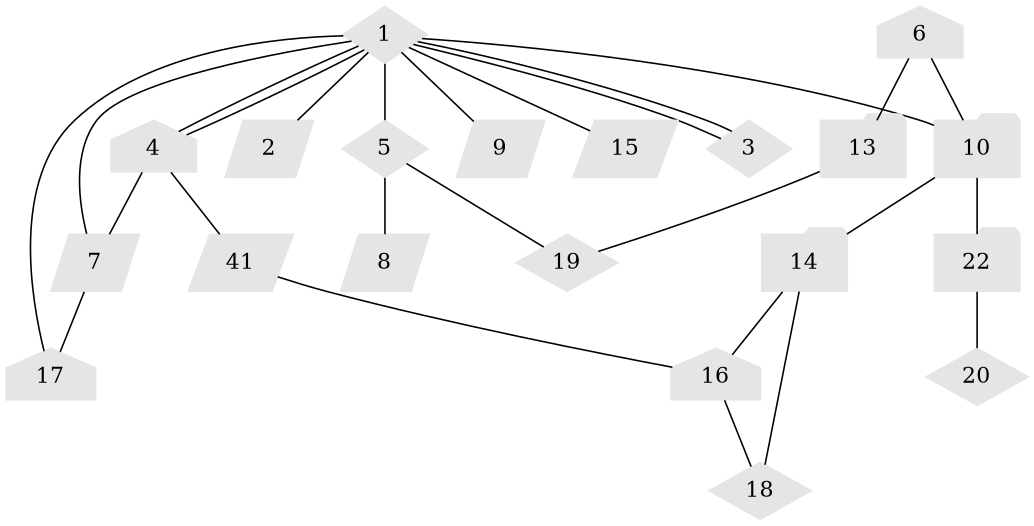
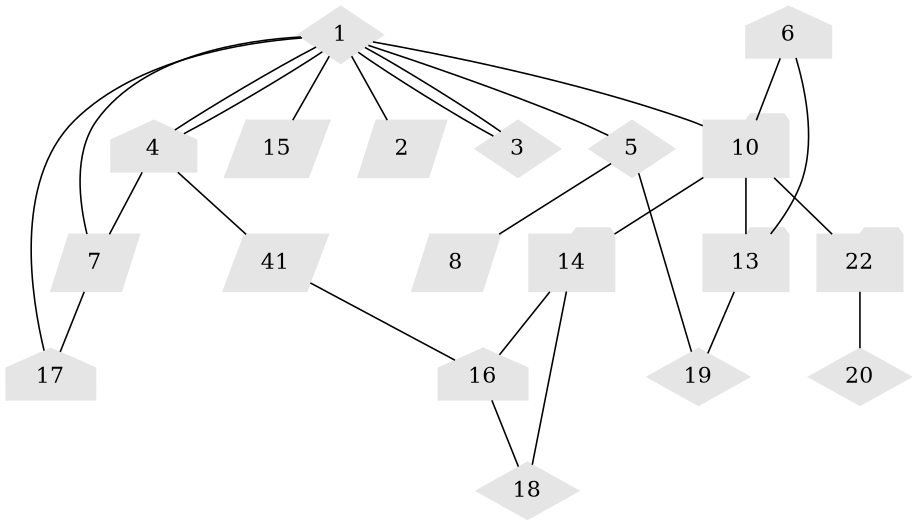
(501, 149) -> none
none -> (746, 206)
